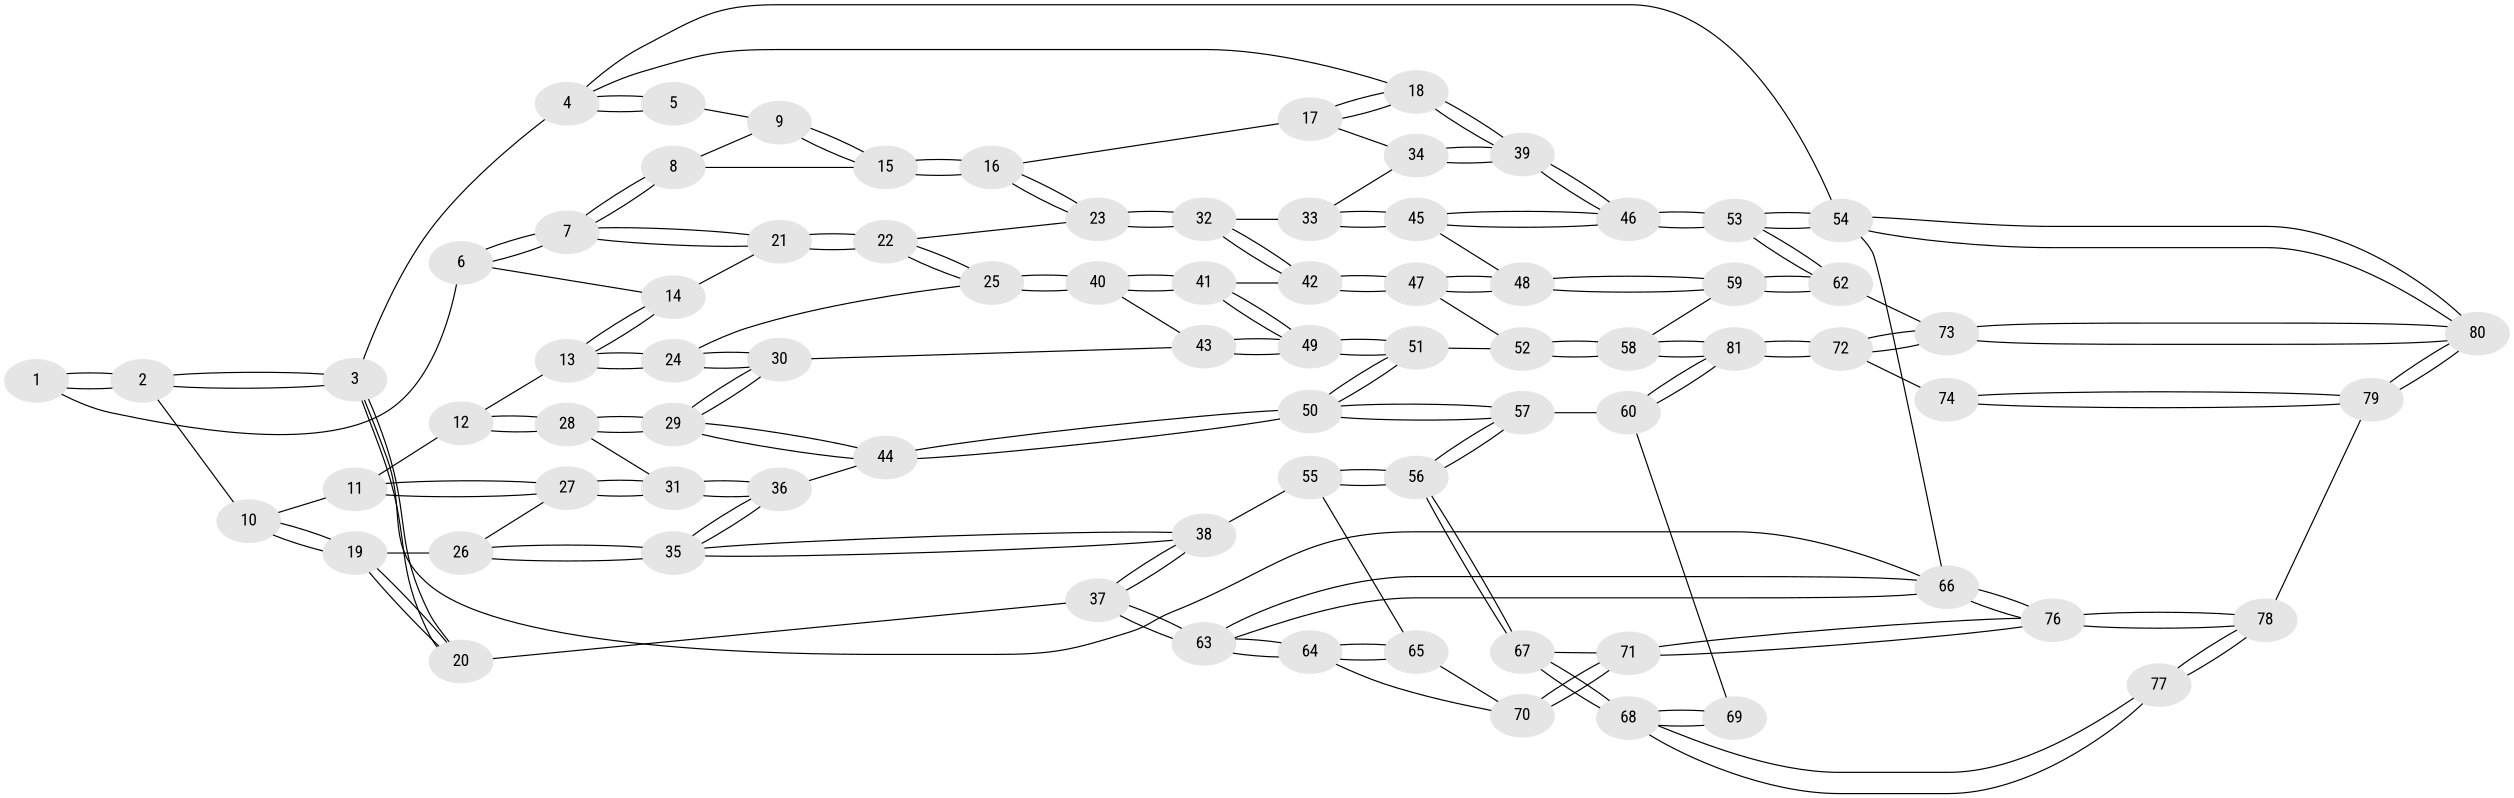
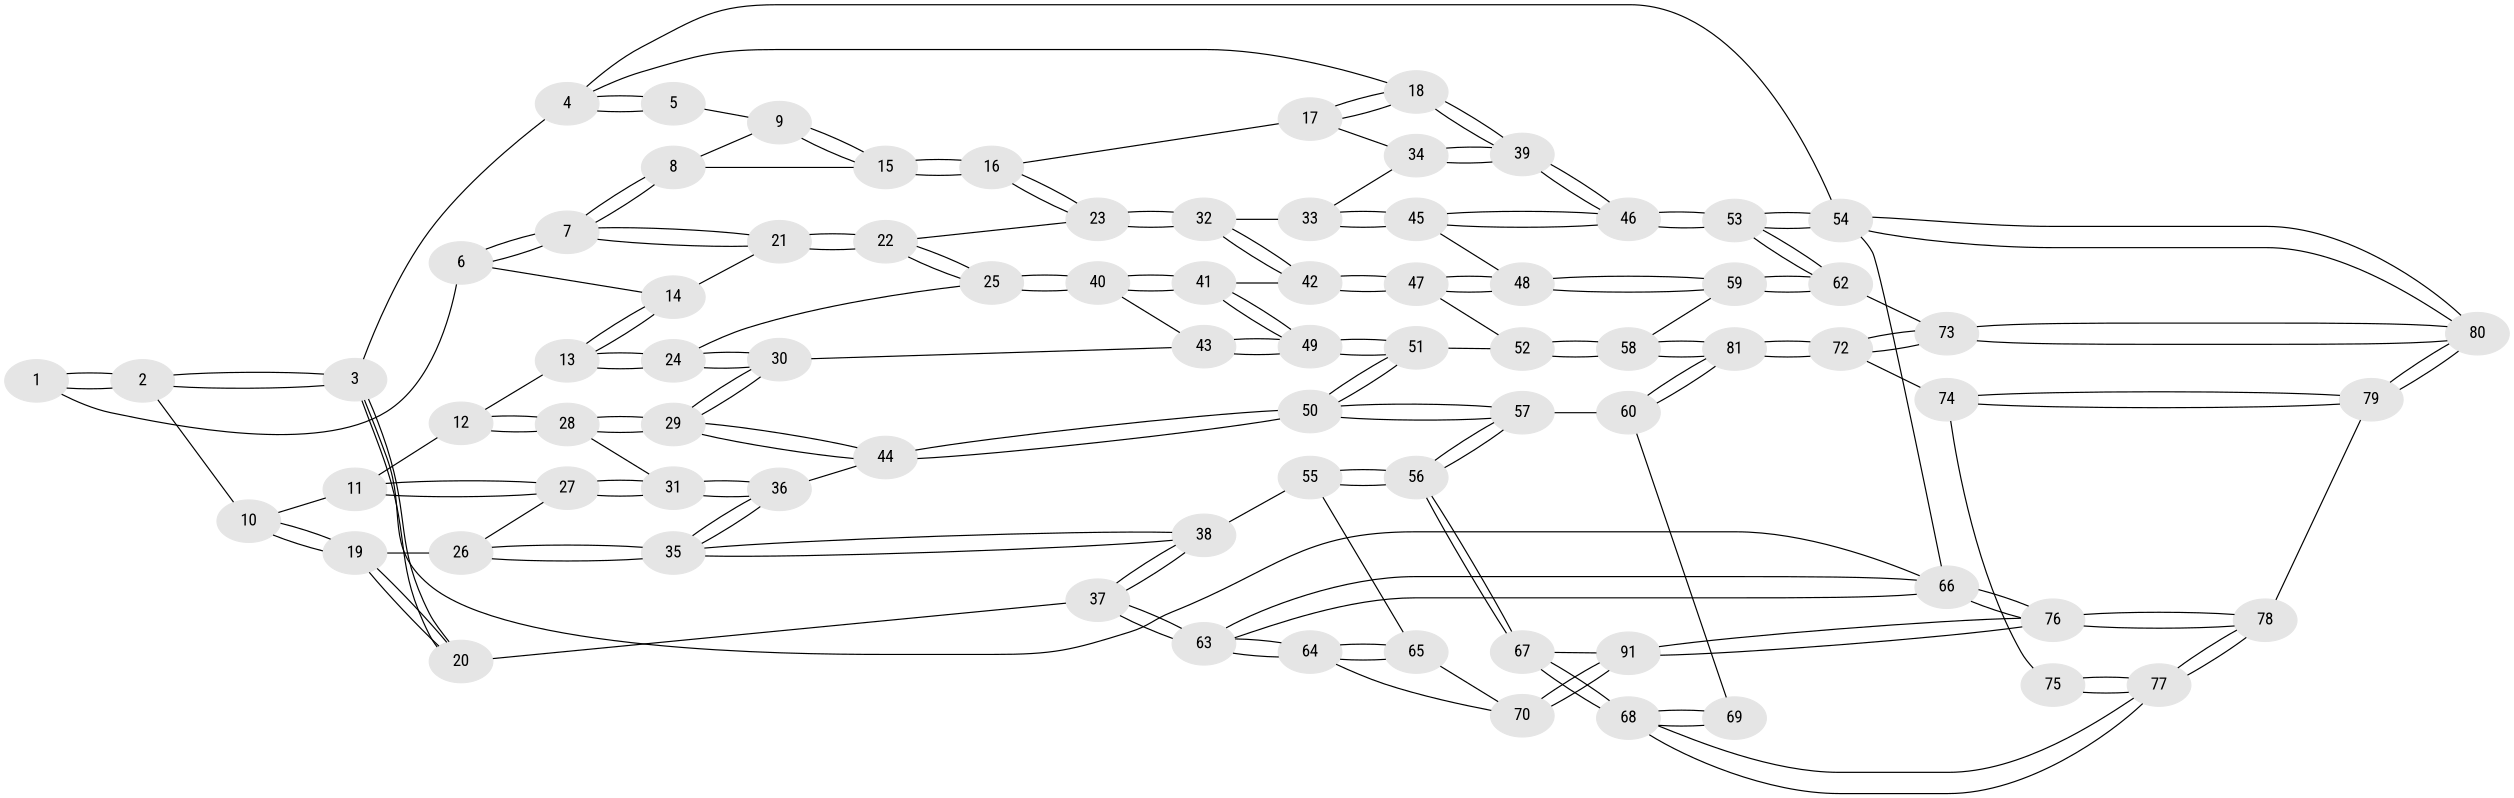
(1628, 653) -> (1628, 653)
none -> (2053, 685)
